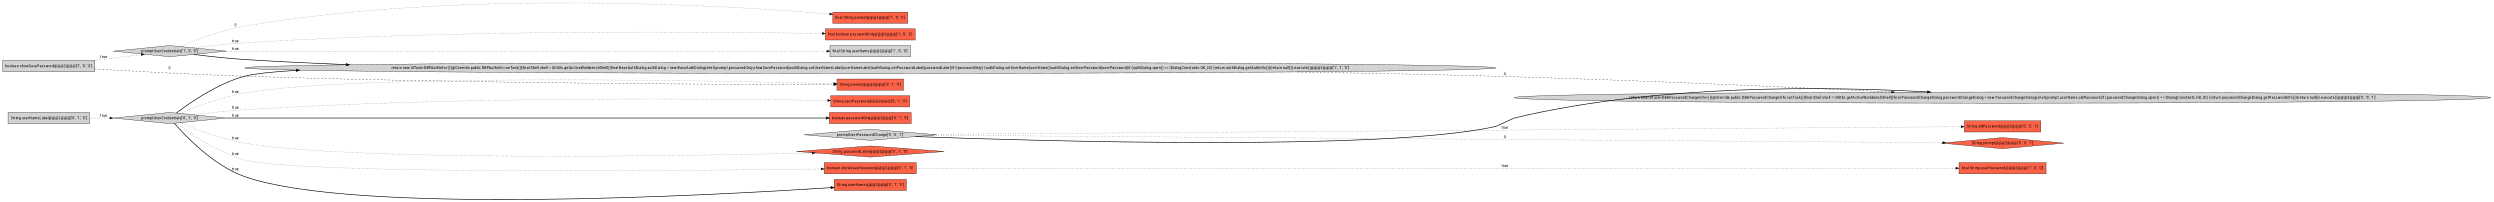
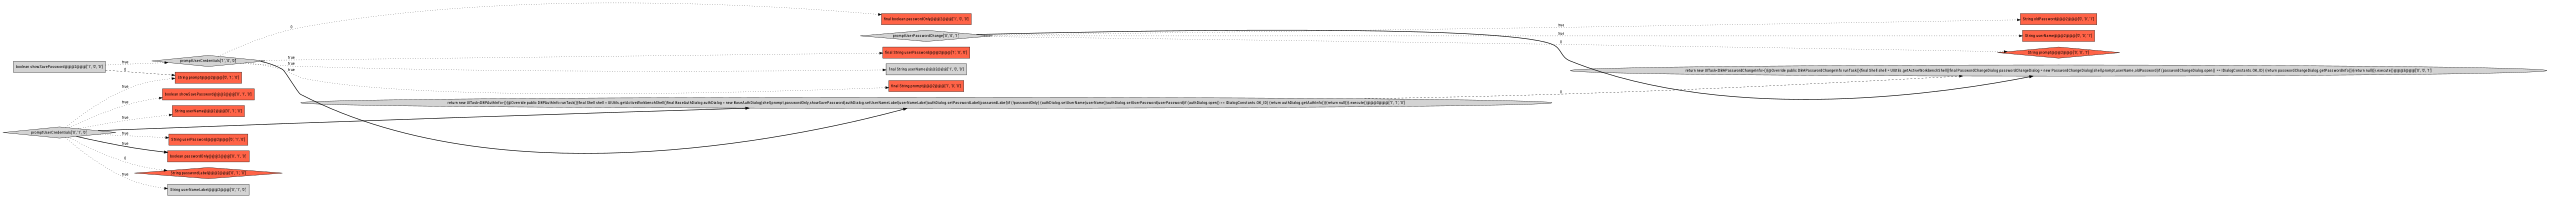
(235, 25) -> (292, 70)
none -> (2059, 36)
(235, 41) -> (292, 27)
(100, 118) -> (111, 171)
(235, 138) -> (125, 158)
(1436, 168) -> (569, 57)
(492, 199) -> (123, 121)
